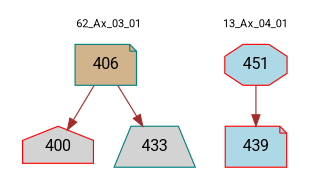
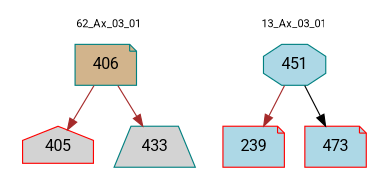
(256, 24) -> (295, 24)
(256, 65) -> (295, 65)
(58, 147) -> (58, 147)
(256, 147) -> (254, 147)
none -> (336, 147)
